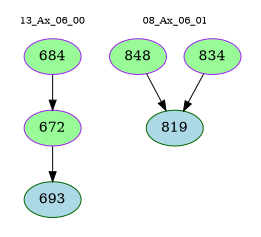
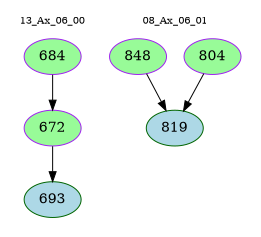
(213, 57) -> (213, 57)
